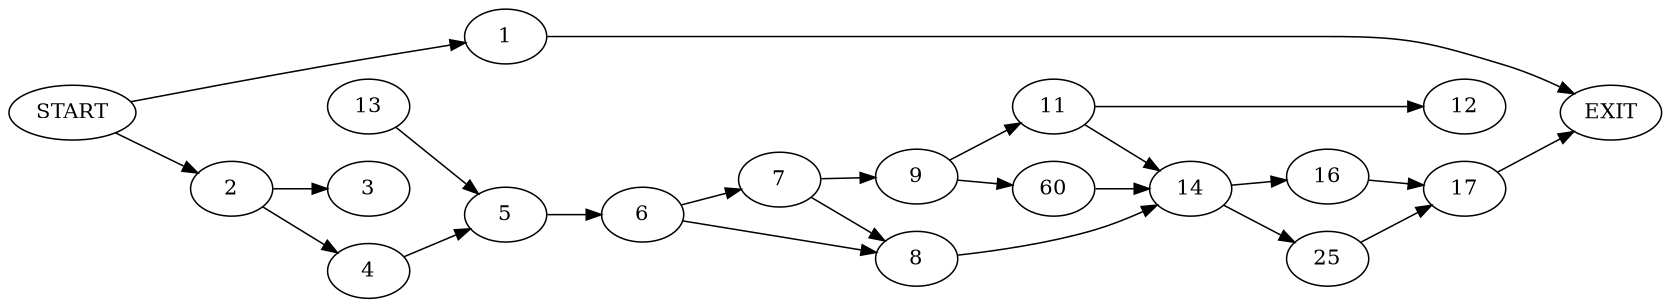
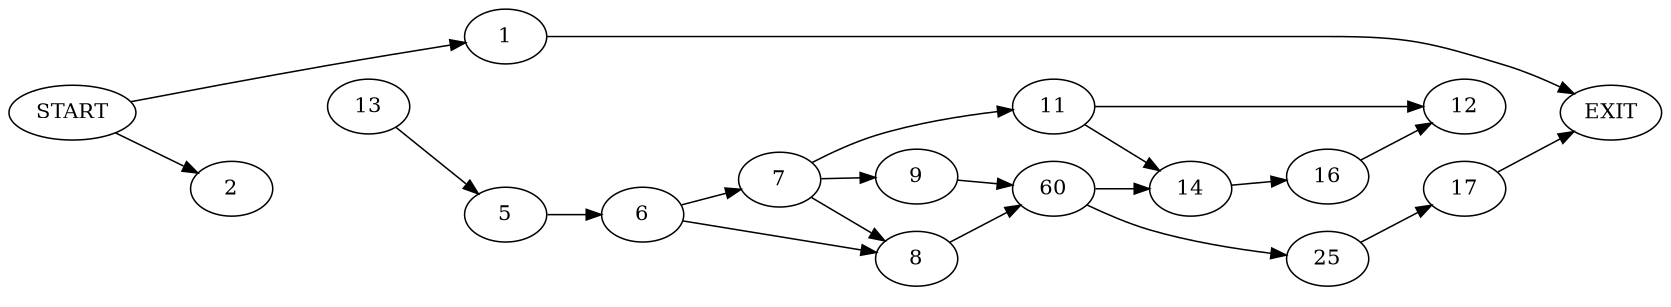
(978, 145) -> (902, 128)
(1388, 182) -> (1389, 145)
(369, 189) -> none
(1252, 220) -> (1177, 237)
(1052, 240) -> (978, 227)
(369, 271) -> none
